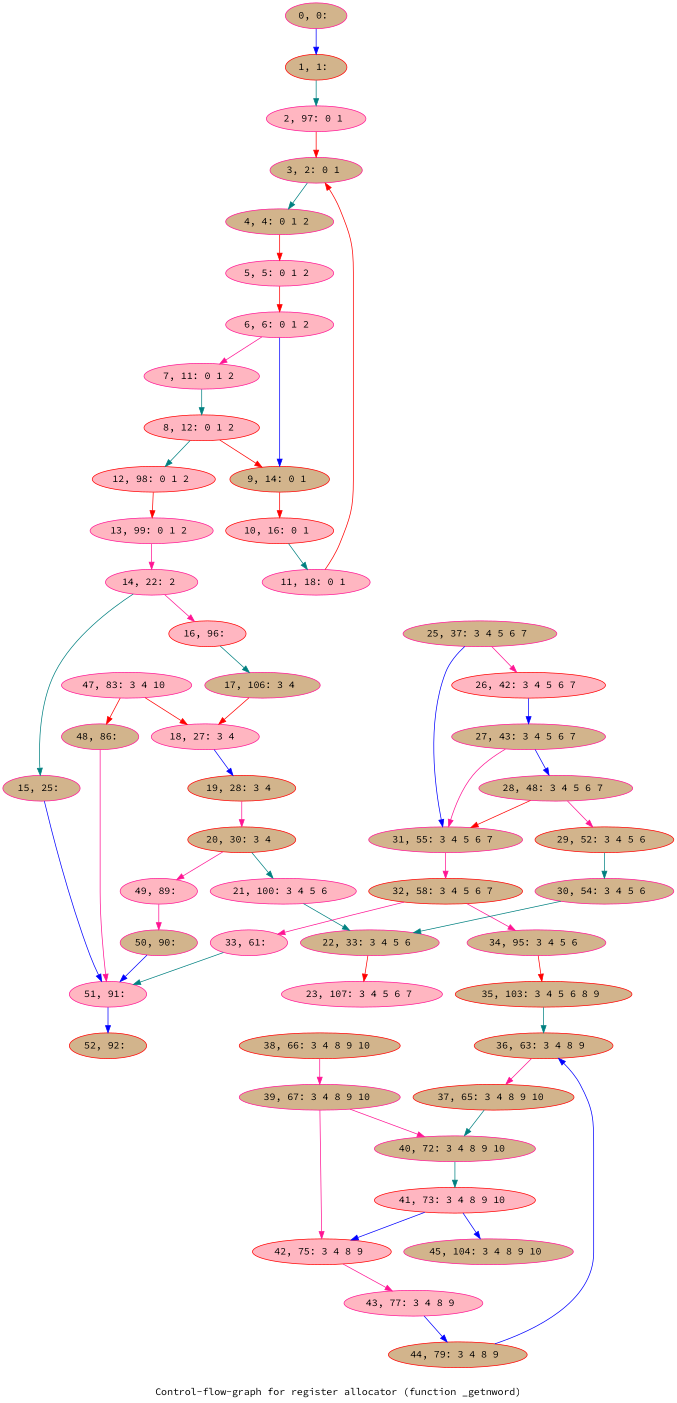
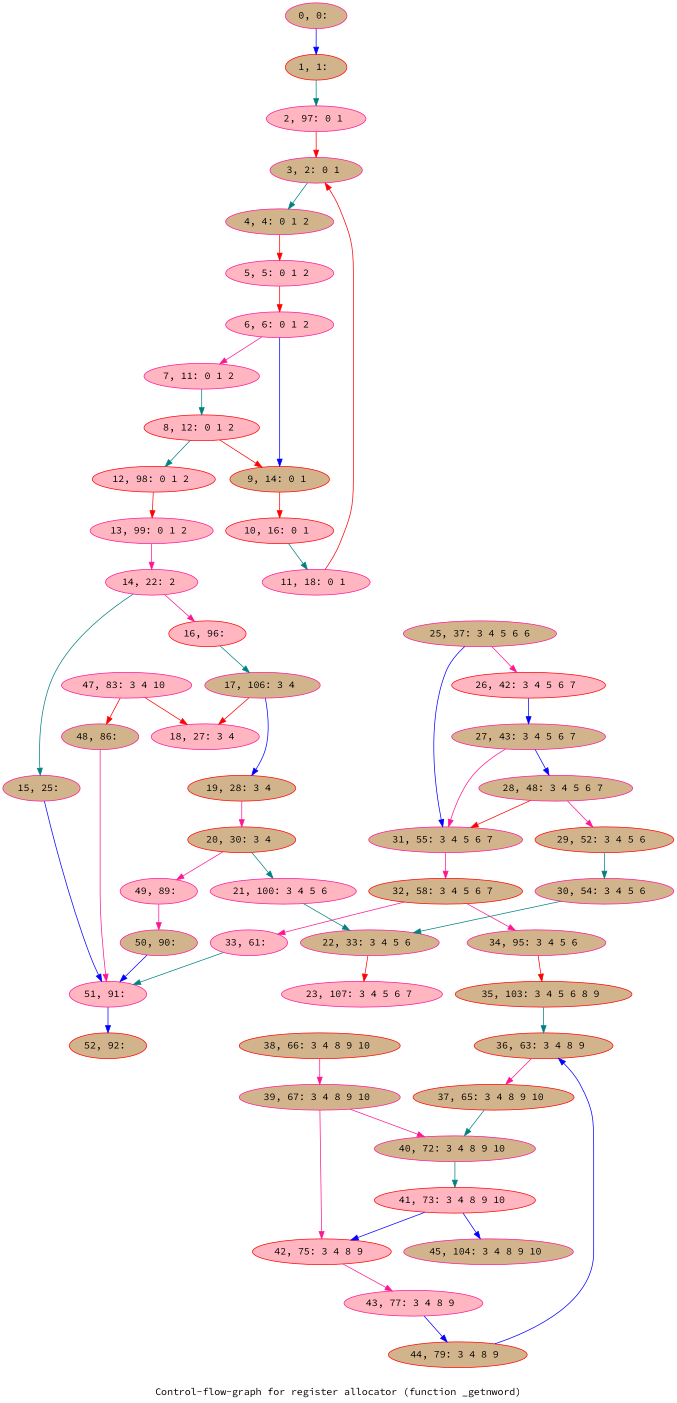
(480, 634) -> (480, 634)
(221, 760) -> (268, 735)
